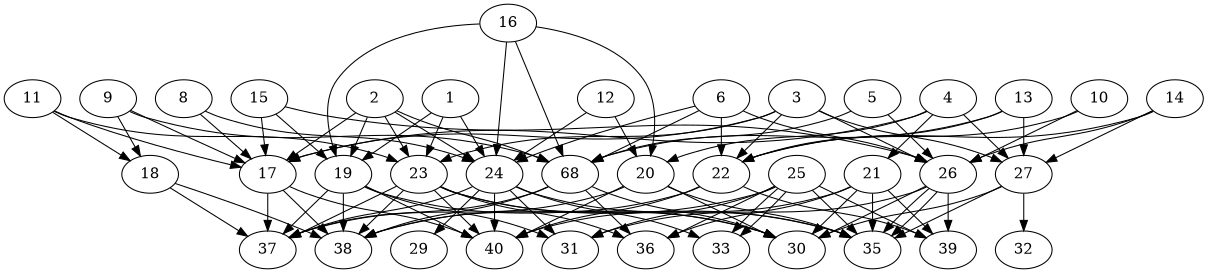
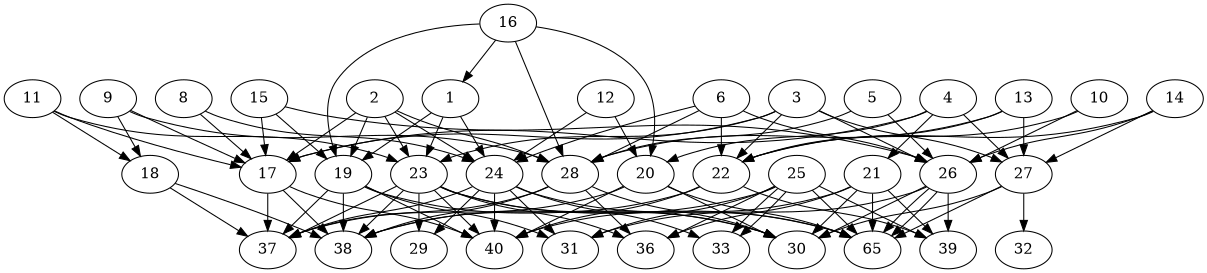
(502, 93) -> (483, 57)
(570, 174) -> (570, 174)
none -> (419, 207)
(873, 250) -> (873, 250)
